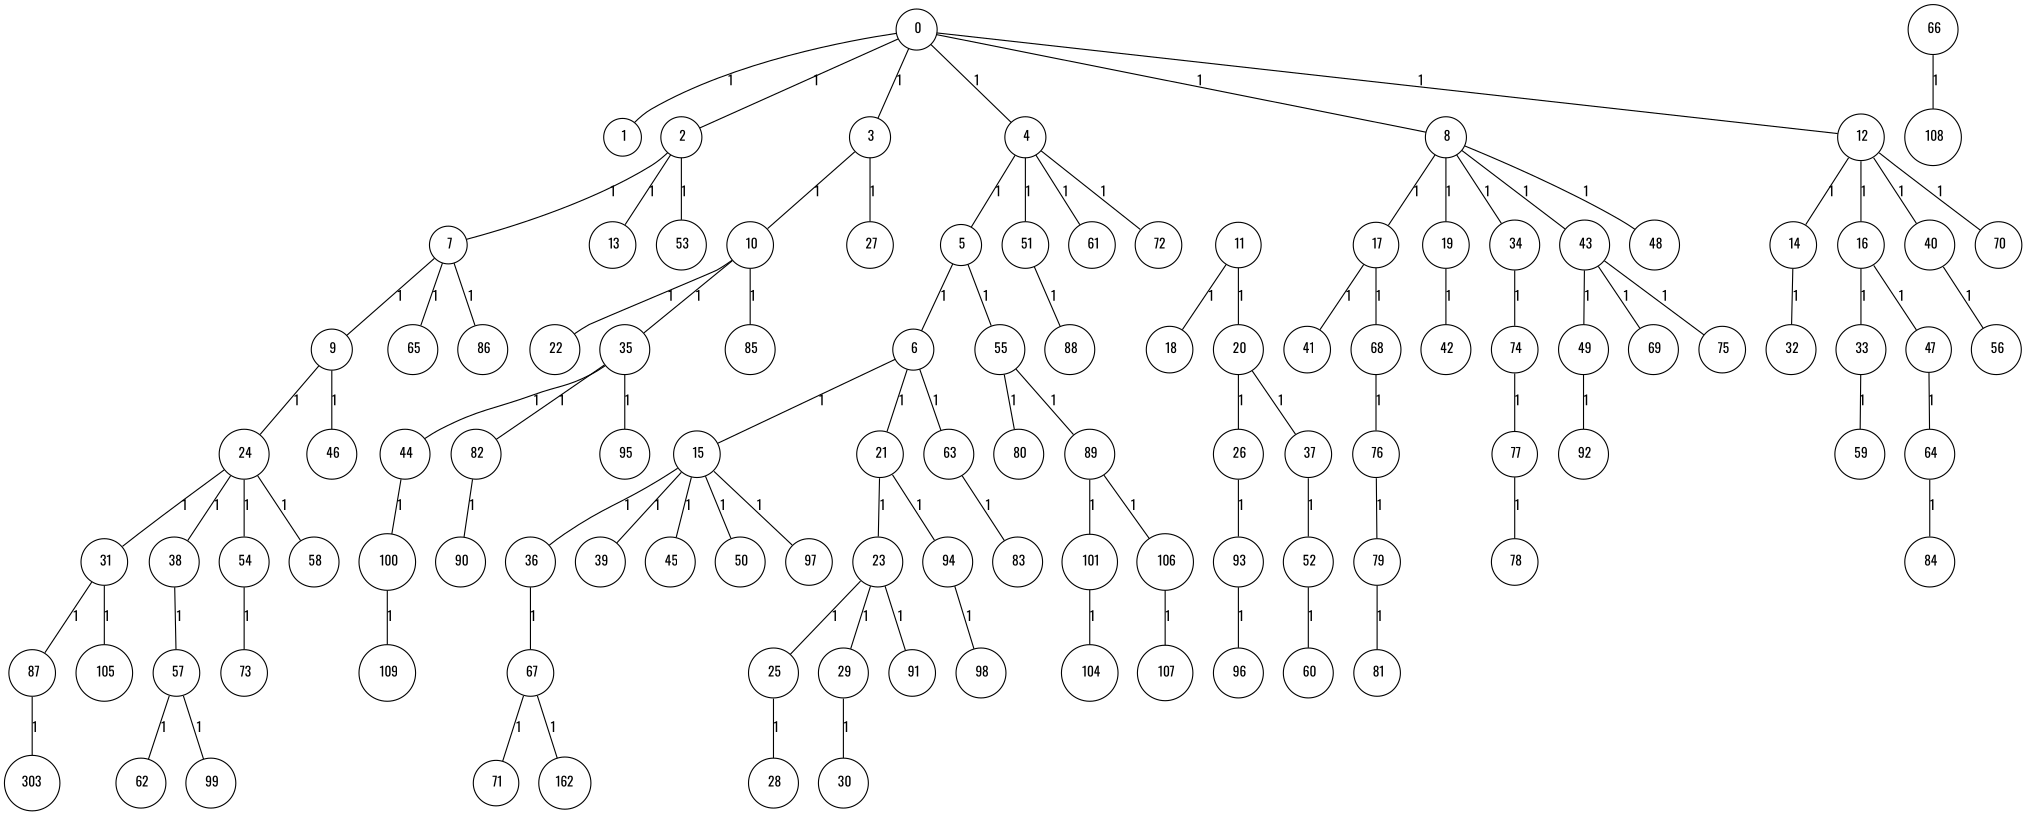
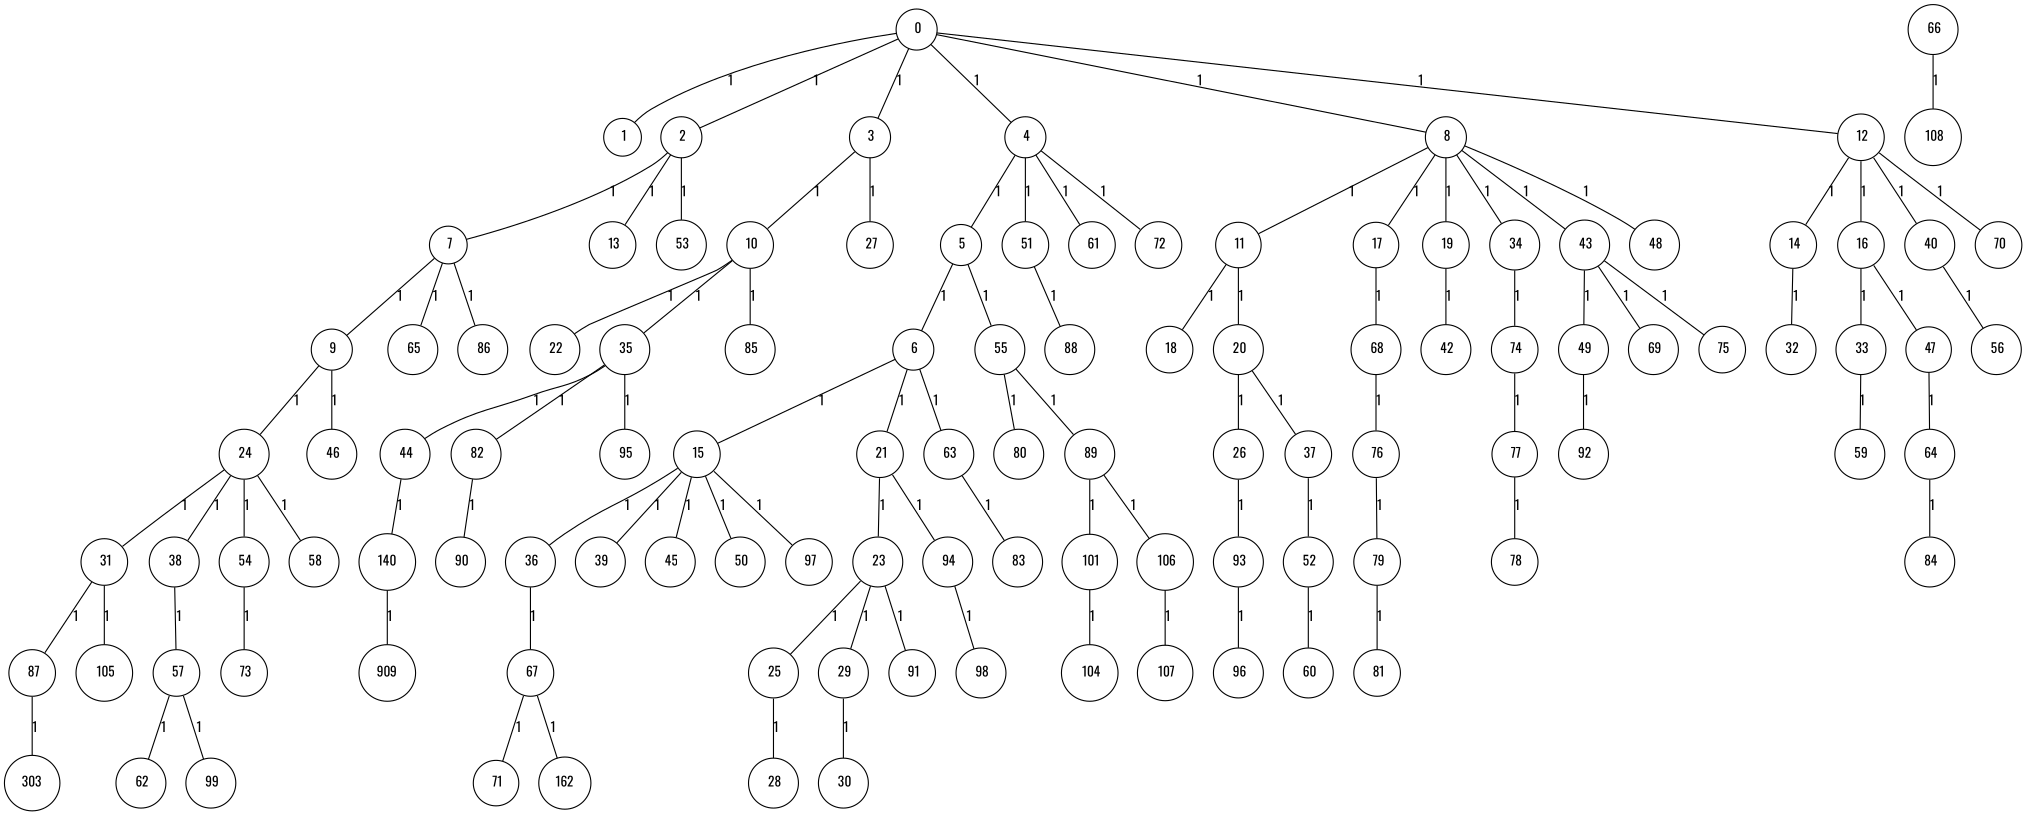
none -> (1343, 191)
(1307, 350) -> none
(387, 562) -> (387, 562)
(387, 673) -> (387, 673)
